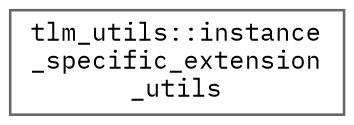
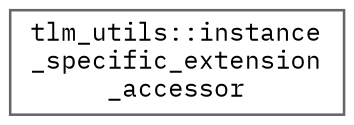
(177, 62) -> (177, 62)
